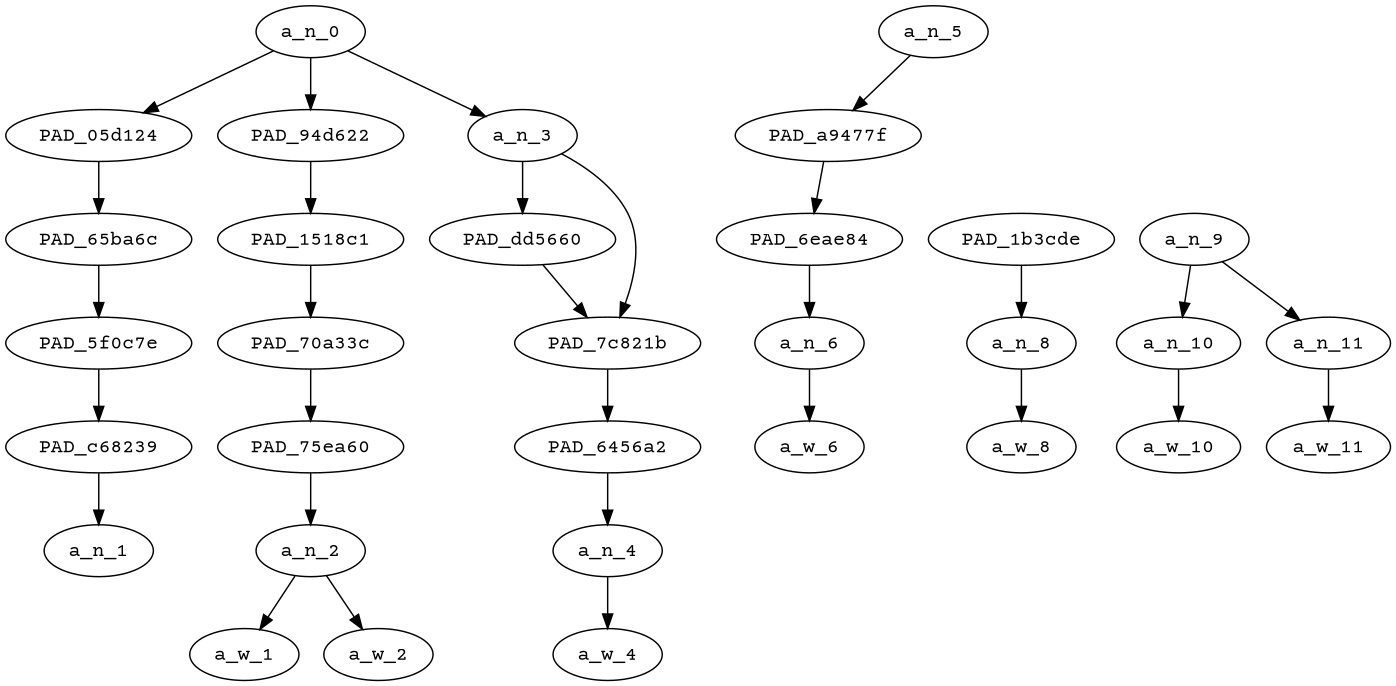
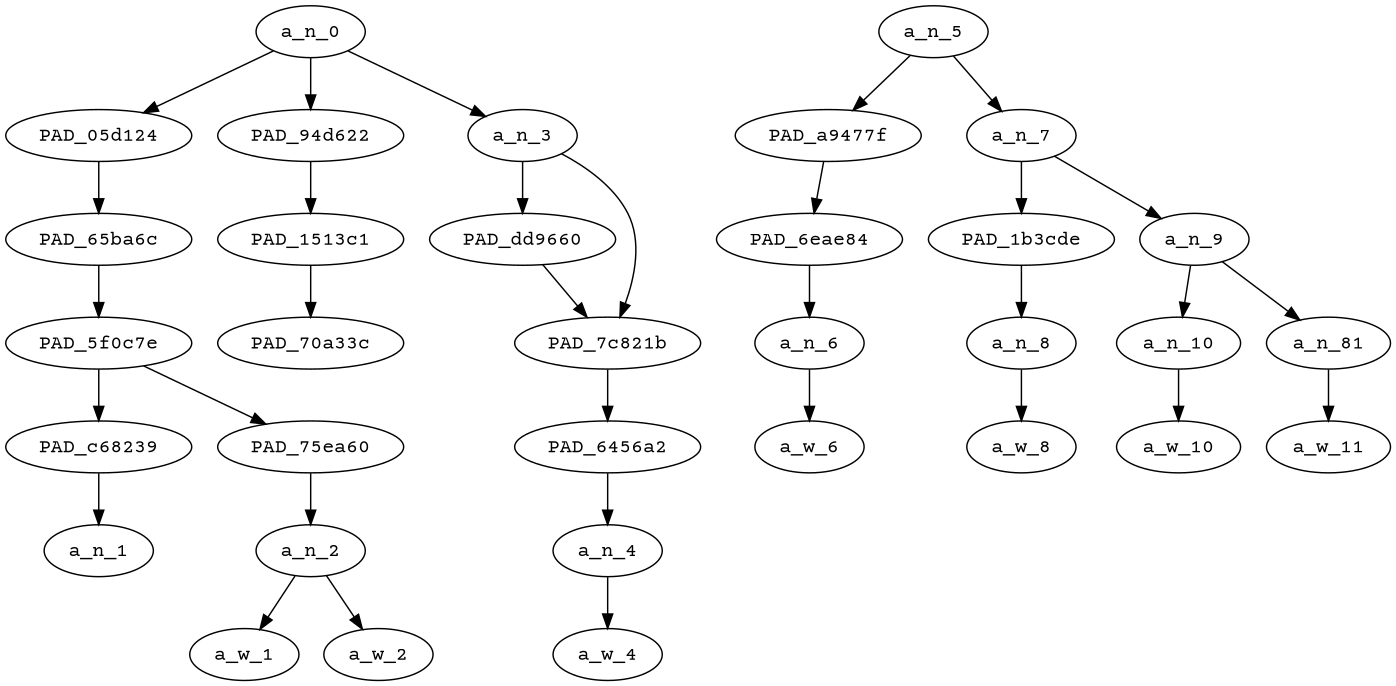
none -> (1021, 136)
(311, 239) -> (311, 239)
(523, 239) -> (523, 239)
(1328, 343) -> (1328, 343)
(311, 388) -> (198, 392)
